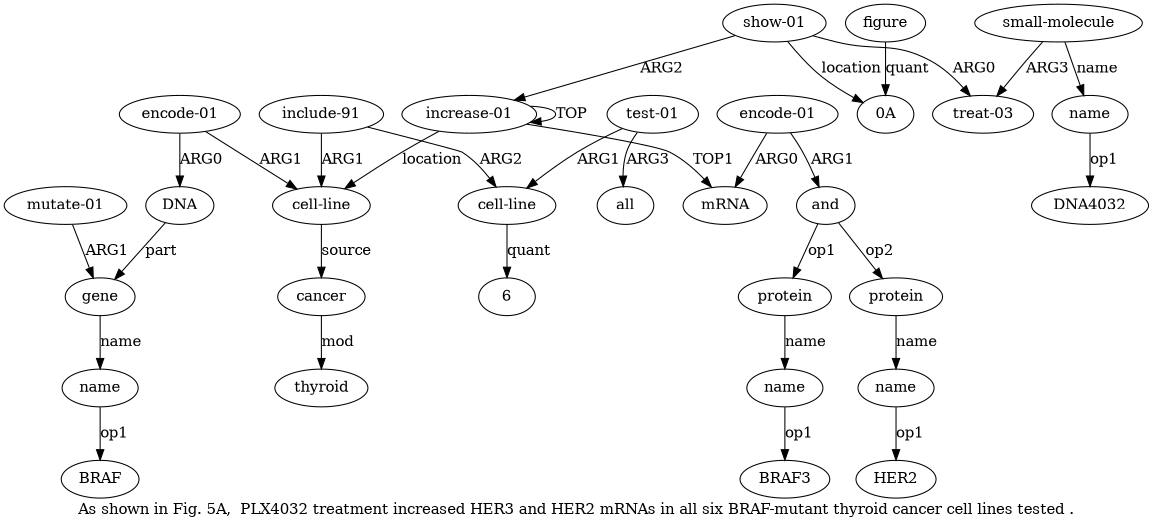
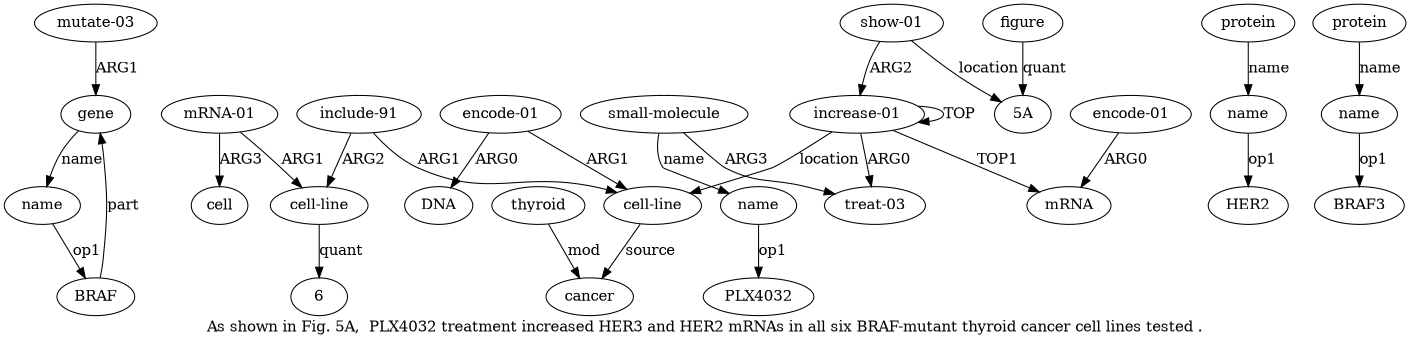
(894, 48) -> (865, 155)
(653, 114) -> (220, 114)
(886, 114) -> (1023, 114)
(66, 206) -> (96, 23)
(625, 206) -> (220, 206)
(826, 206) -> none
(1090, 206) -> (759, 297)
(144, 247) -> (107, 211)
(321, 337) -> (561, 246)
